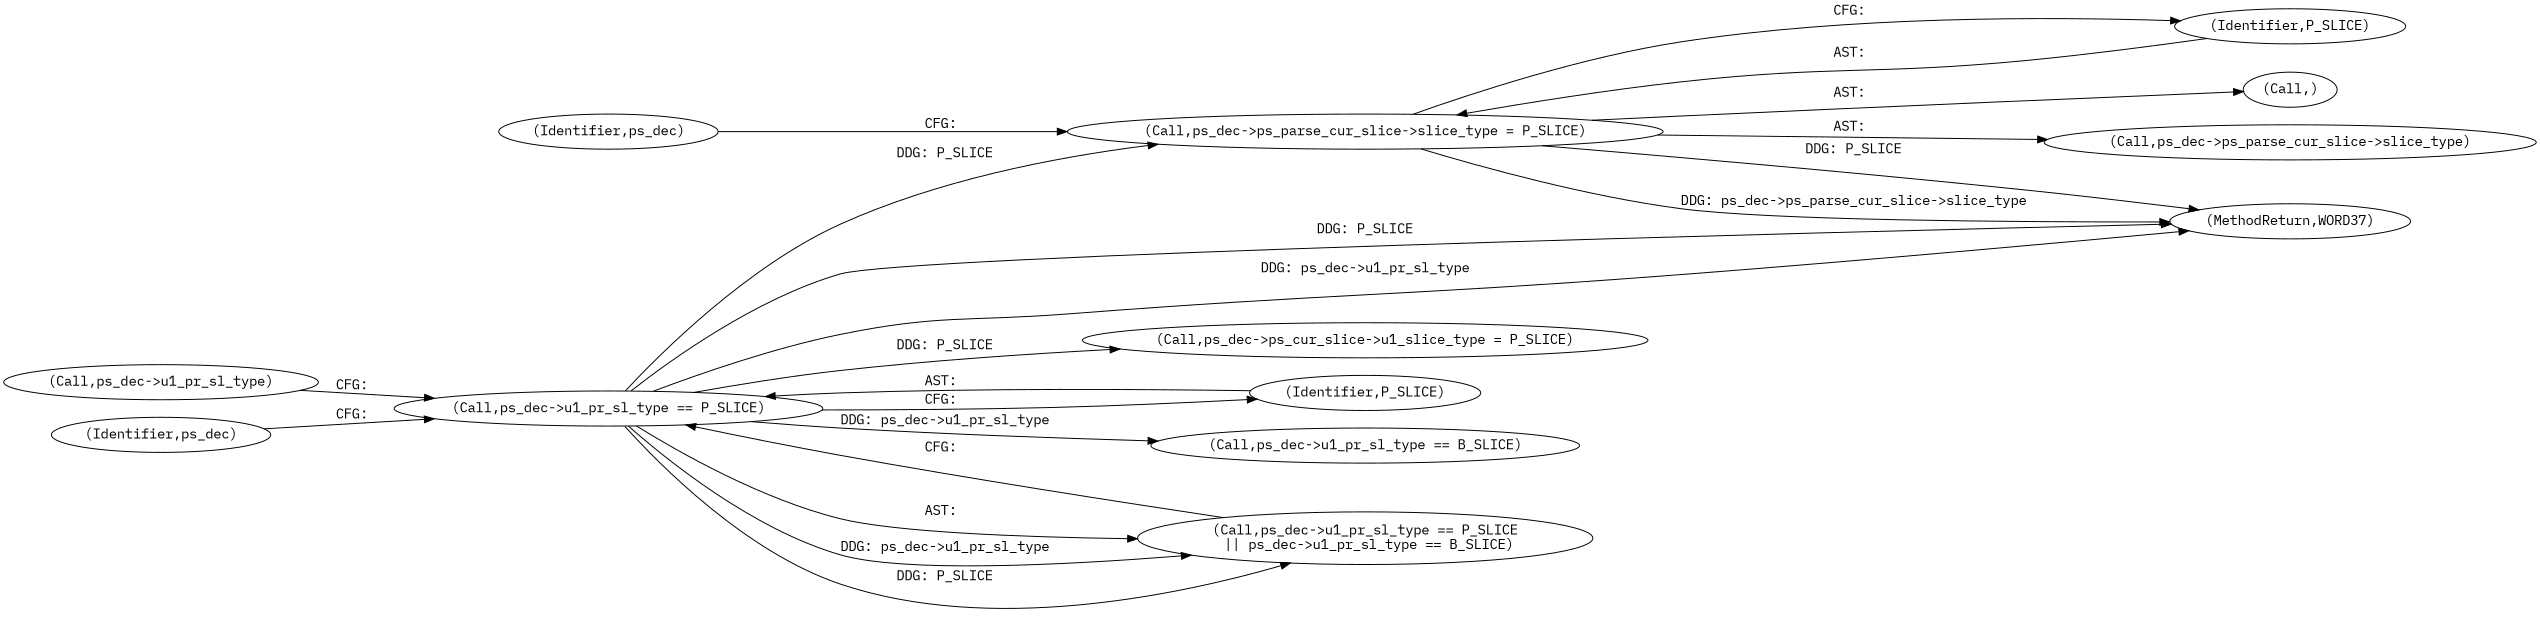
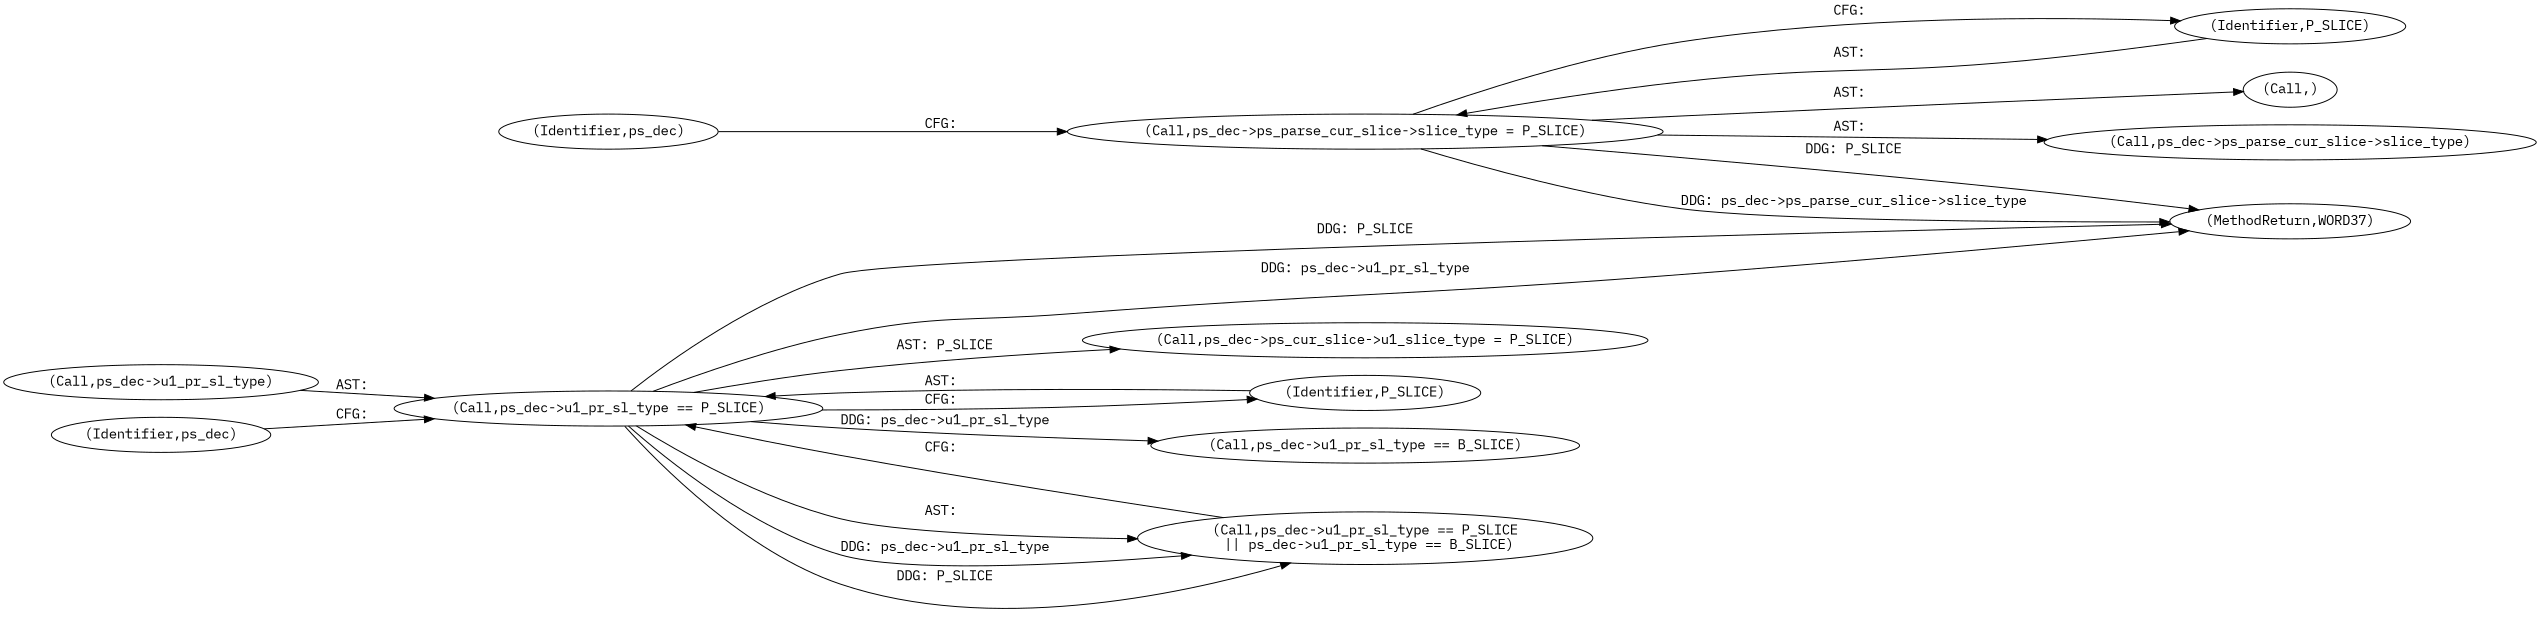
(861, 216) -> none
(945, 346) -> (945, 346)
(356, 386) -> (356, 386)
